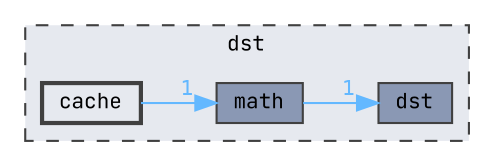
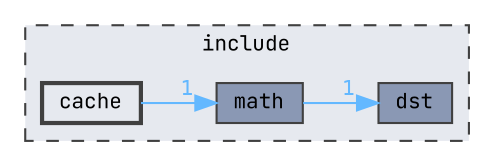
(247, 45) -> (247, 45)
